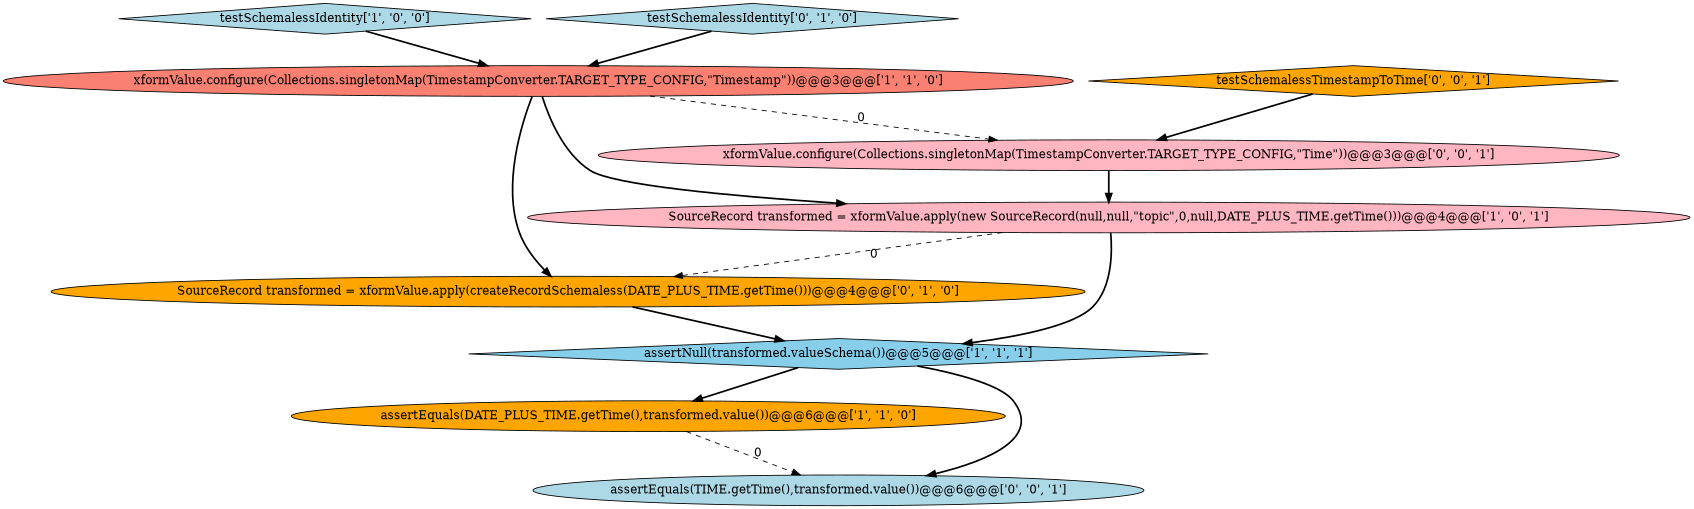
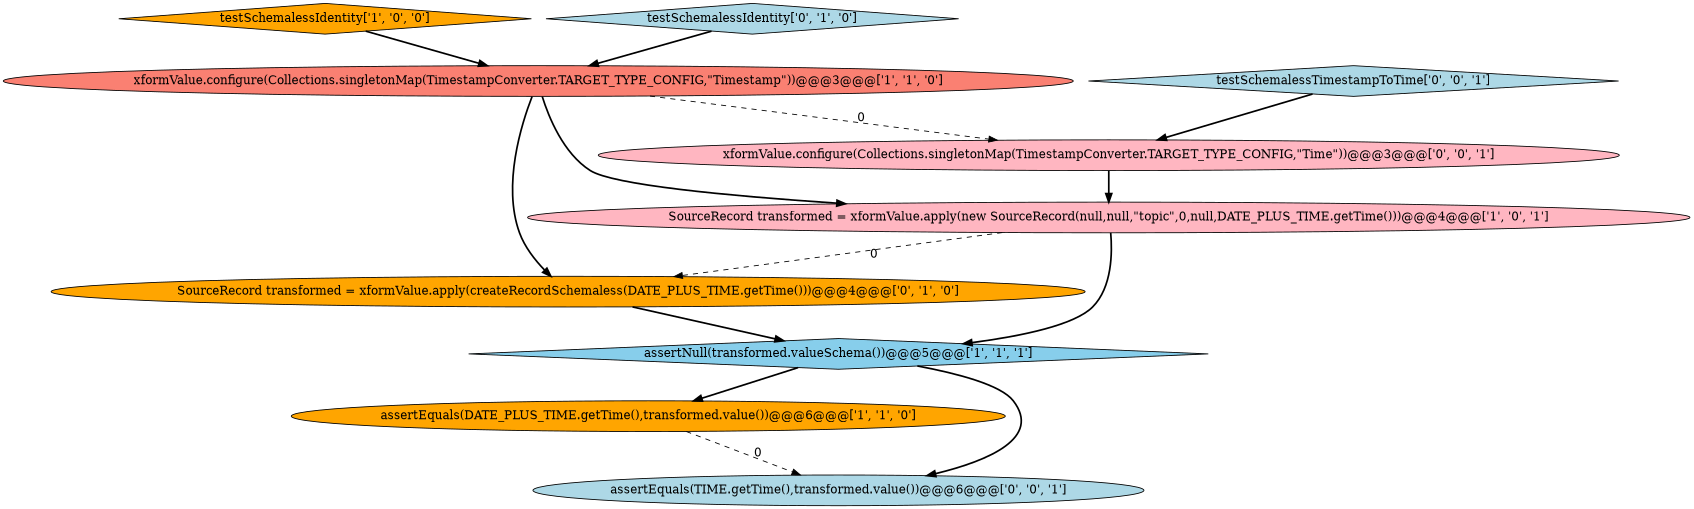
(325, 19) -> (325, 19)
(1354, 81) -> (1354, 81)
